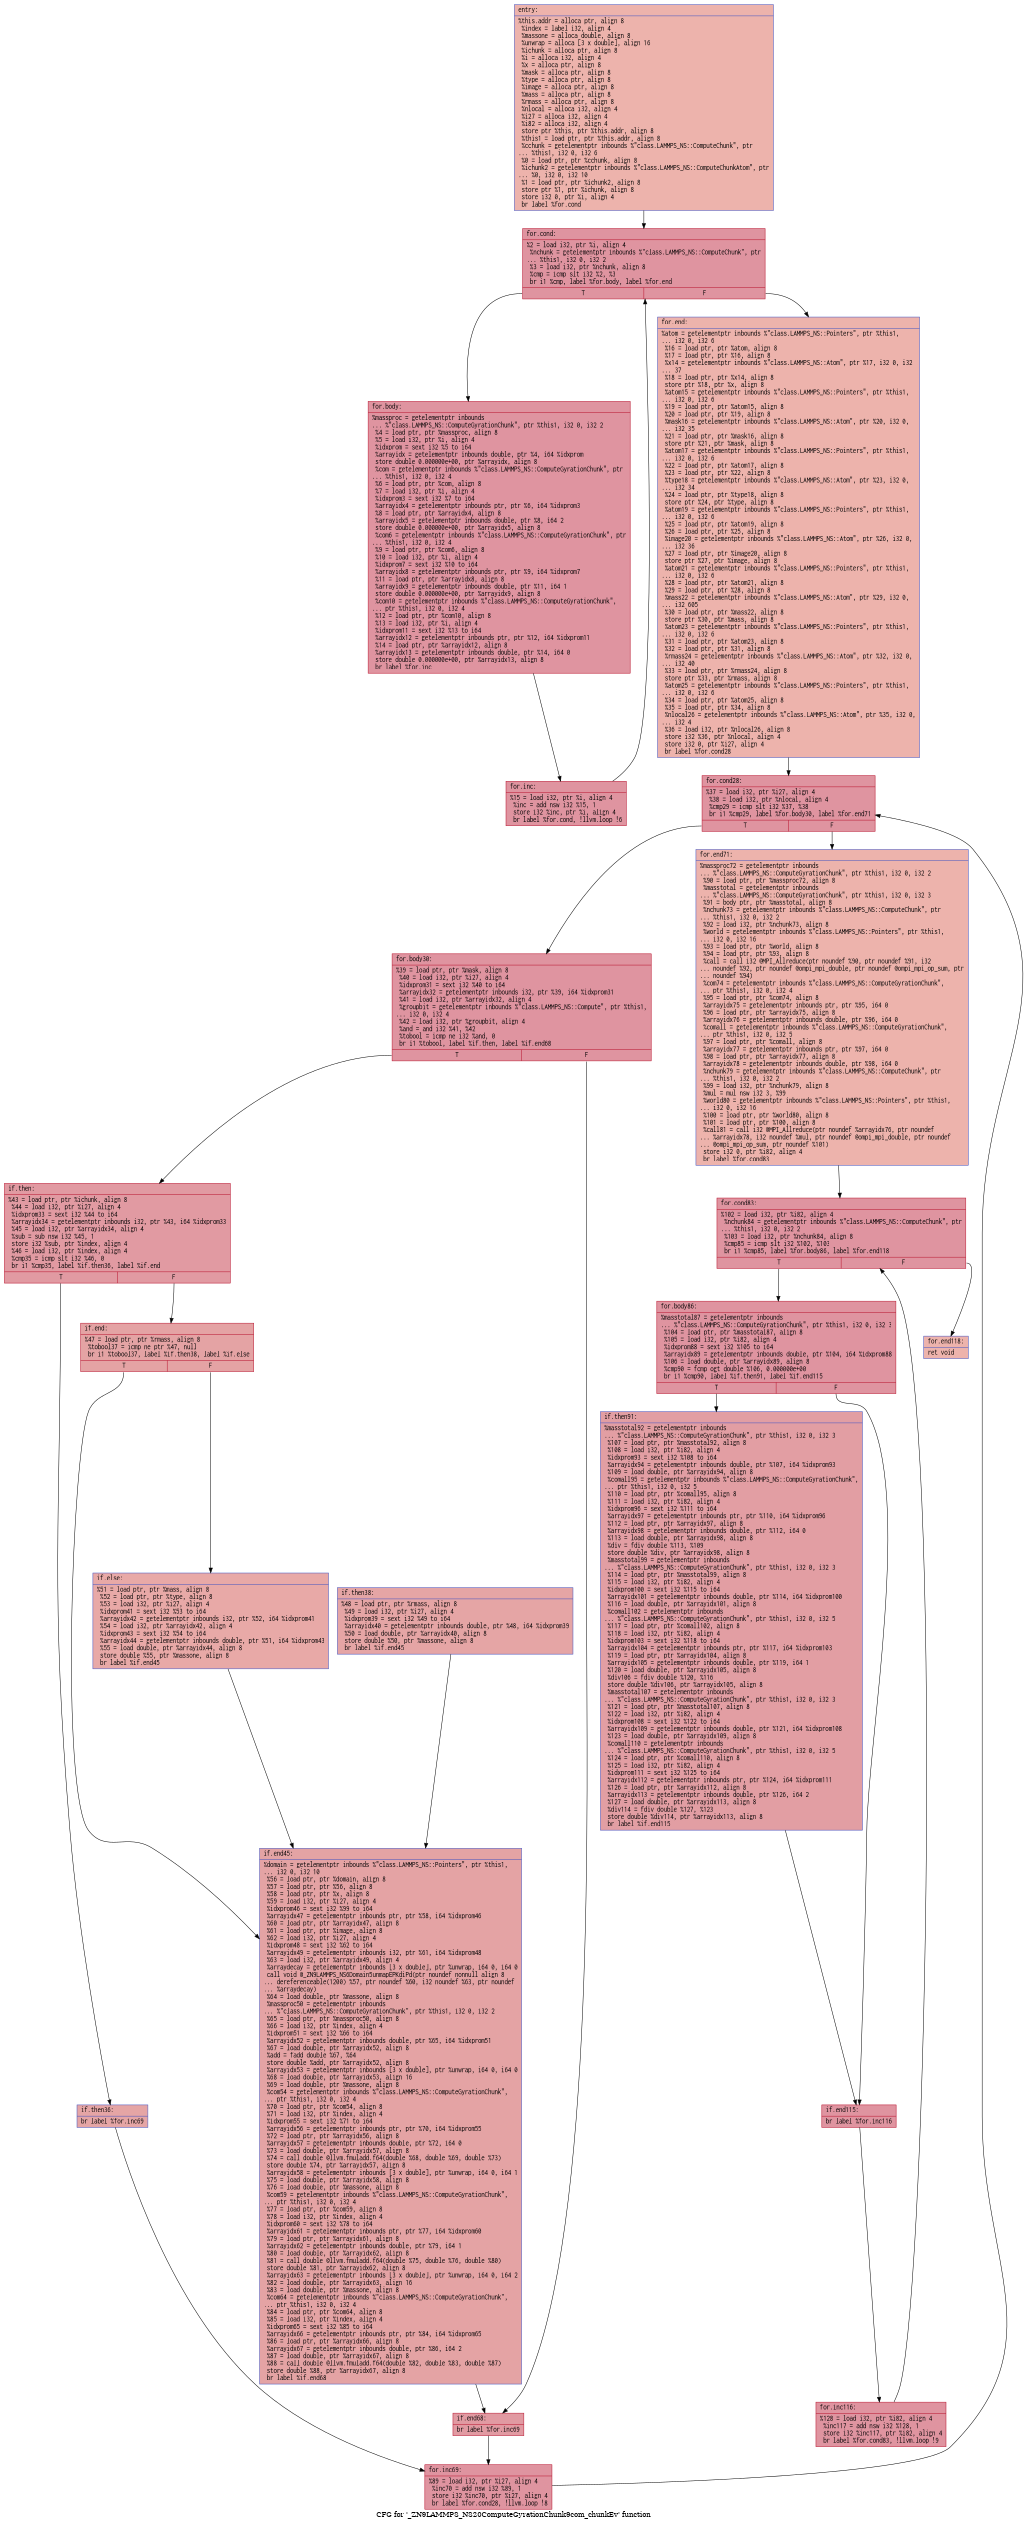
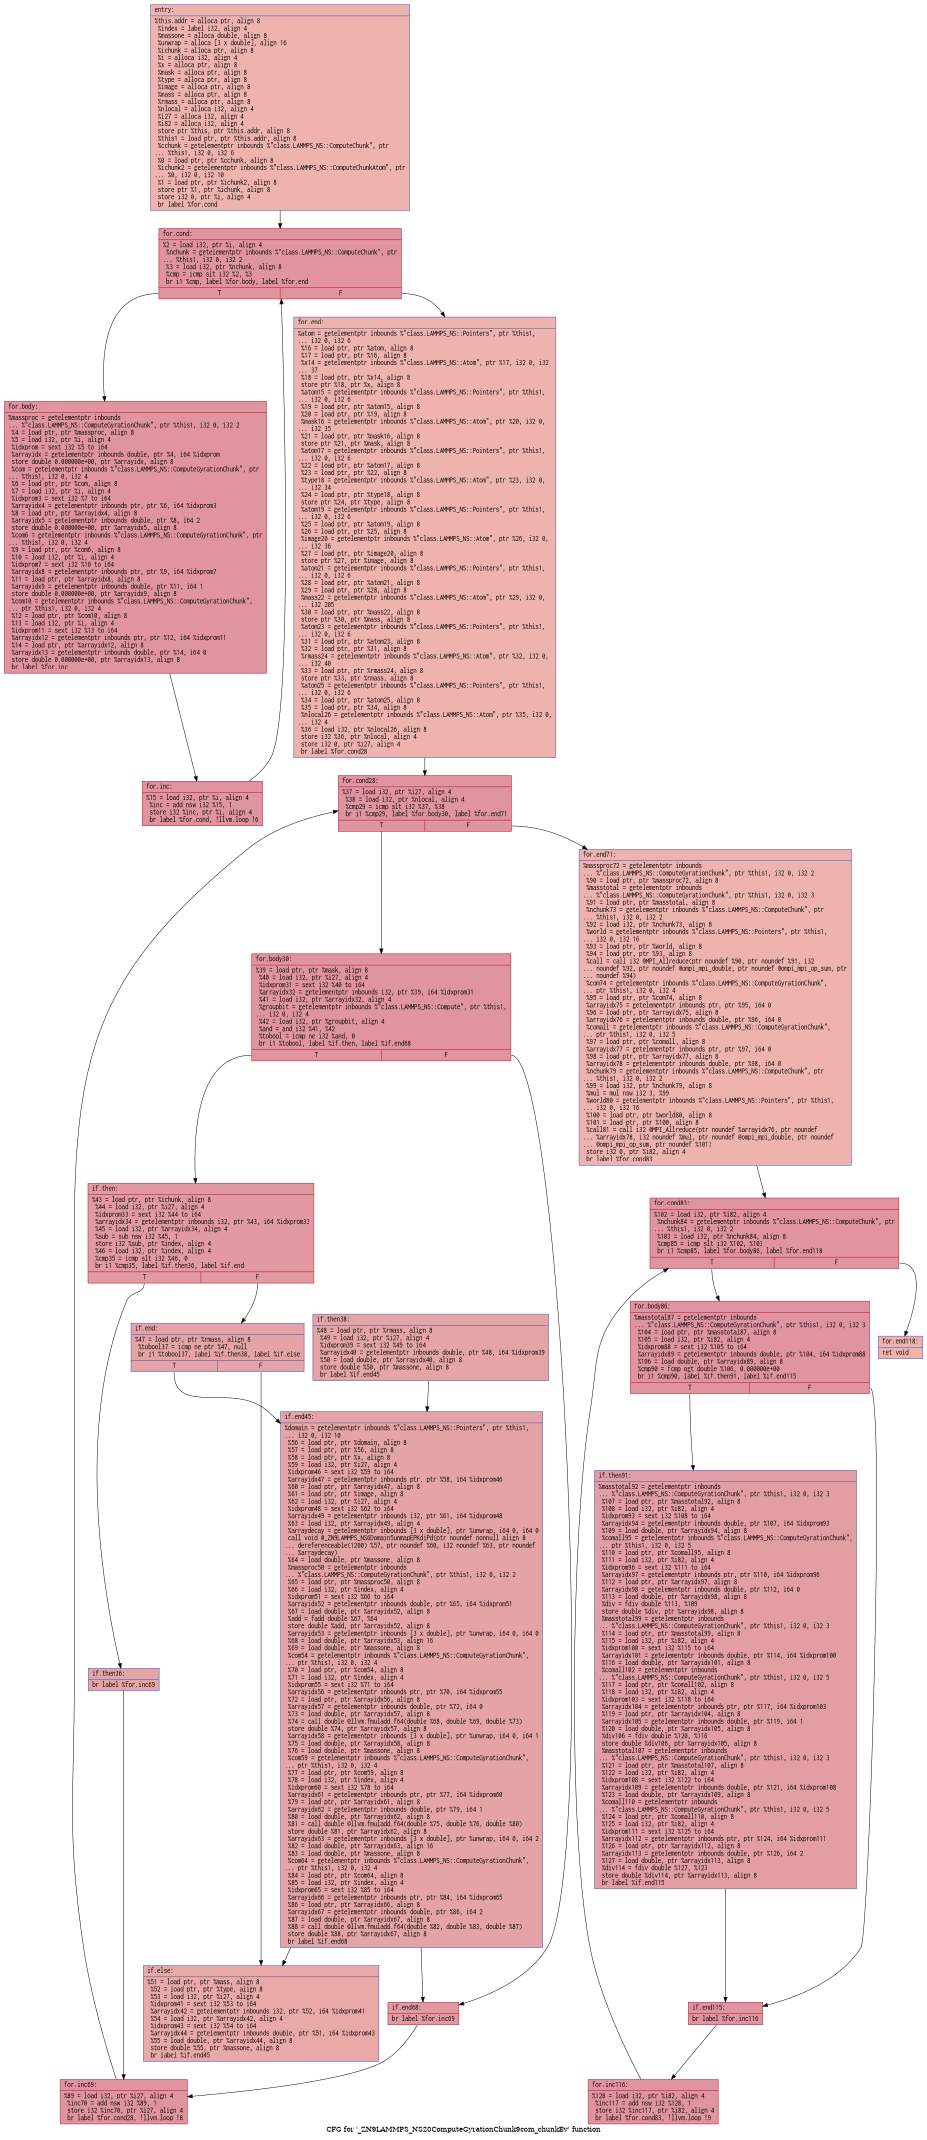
(680, 605) -> (316, 605)
(766, 903) -> (649, 903)
(167, 1347) -> (218, 1347)
(260, 1756) -> (288, 1954)
(318, 1909) -> (339, 1472)
